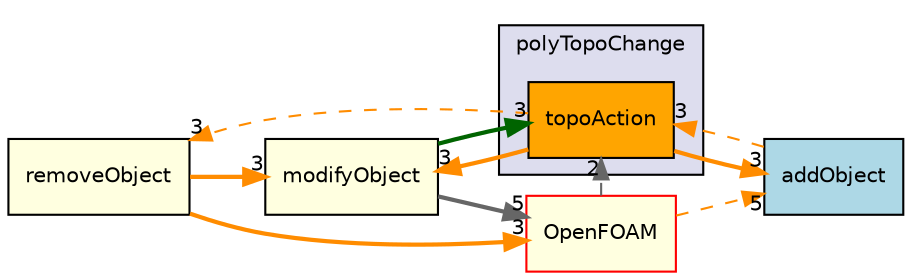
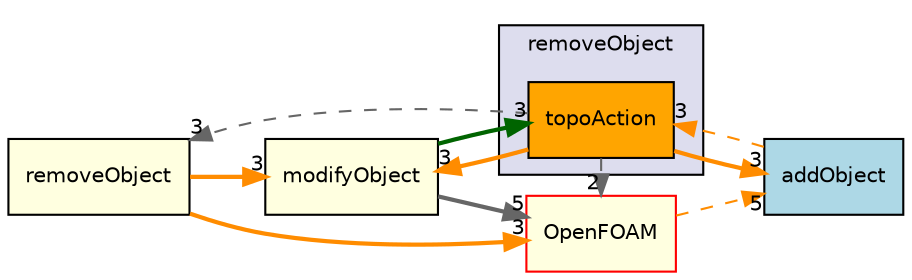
(601, 45) -> (601, 45)
(368, 110) -> (368, 110)
(601, 188) -> (601, 166)
